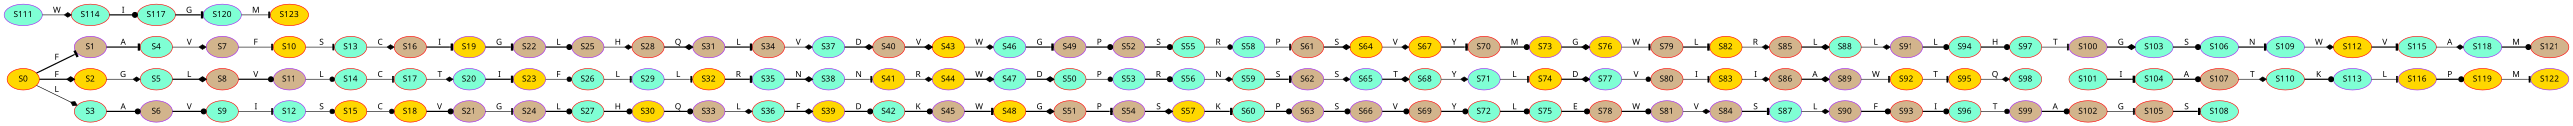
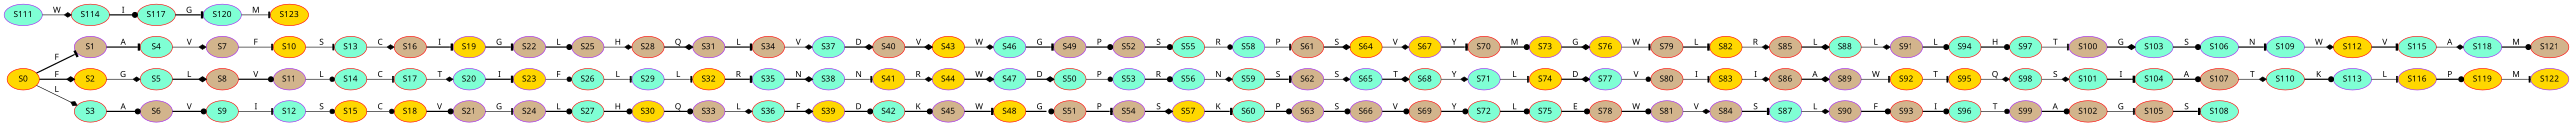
(1425, 47) -> (1425, 47)
none -> (2052, 79)
(1036, 111) -> (1036, 111)
